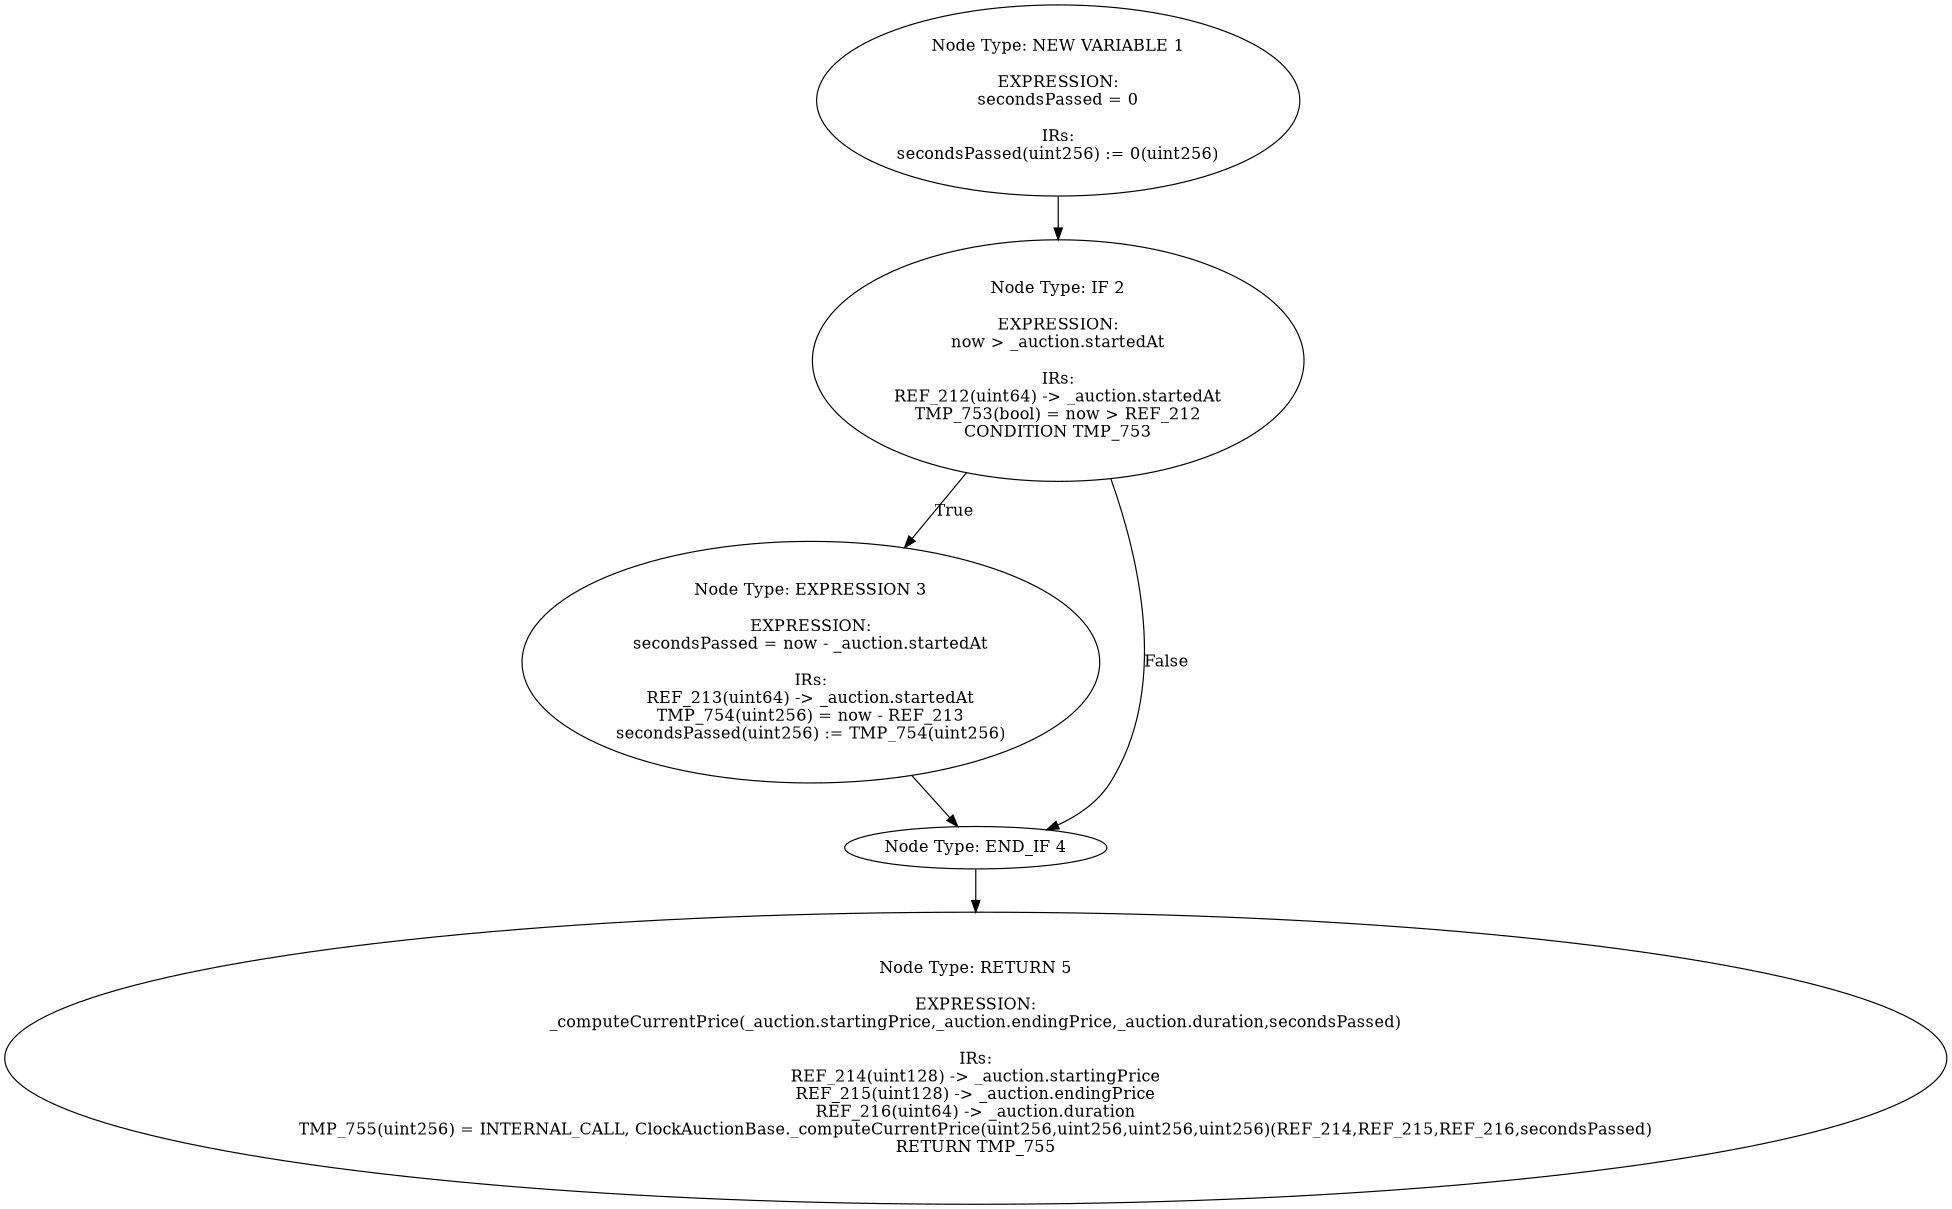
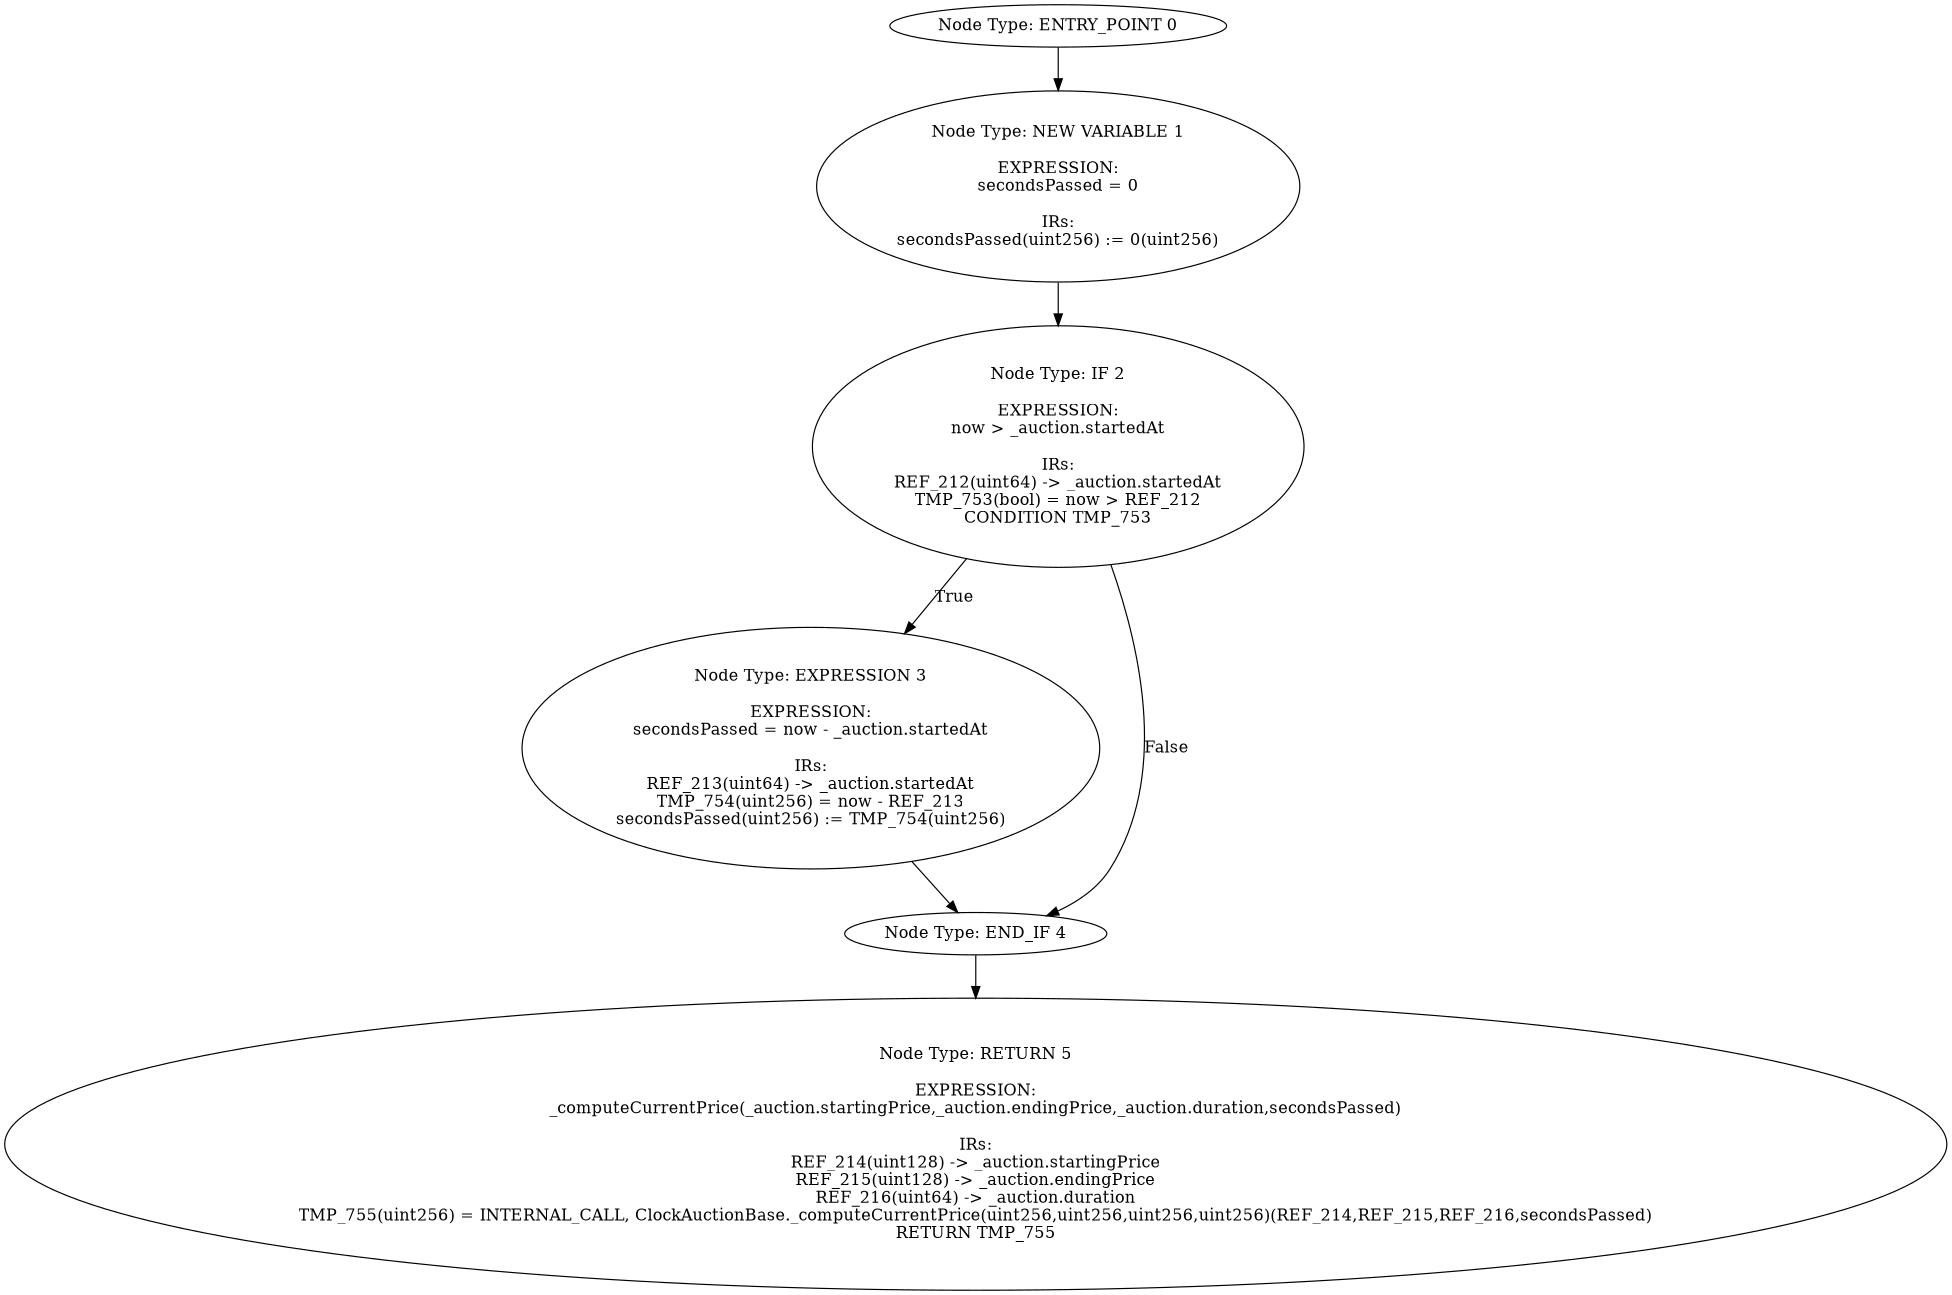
none -> (1058, 26)
